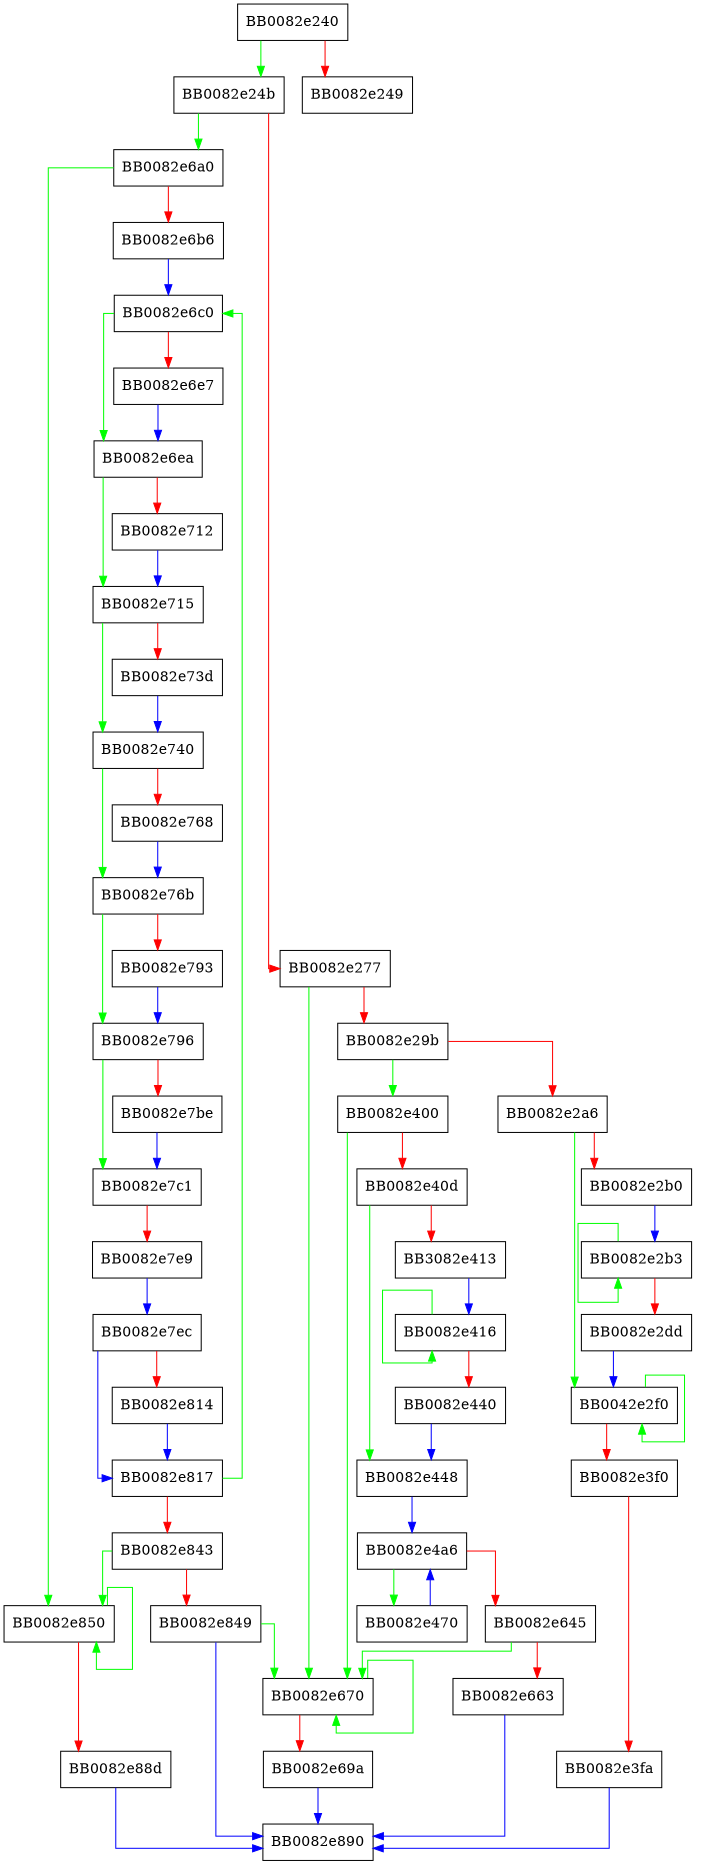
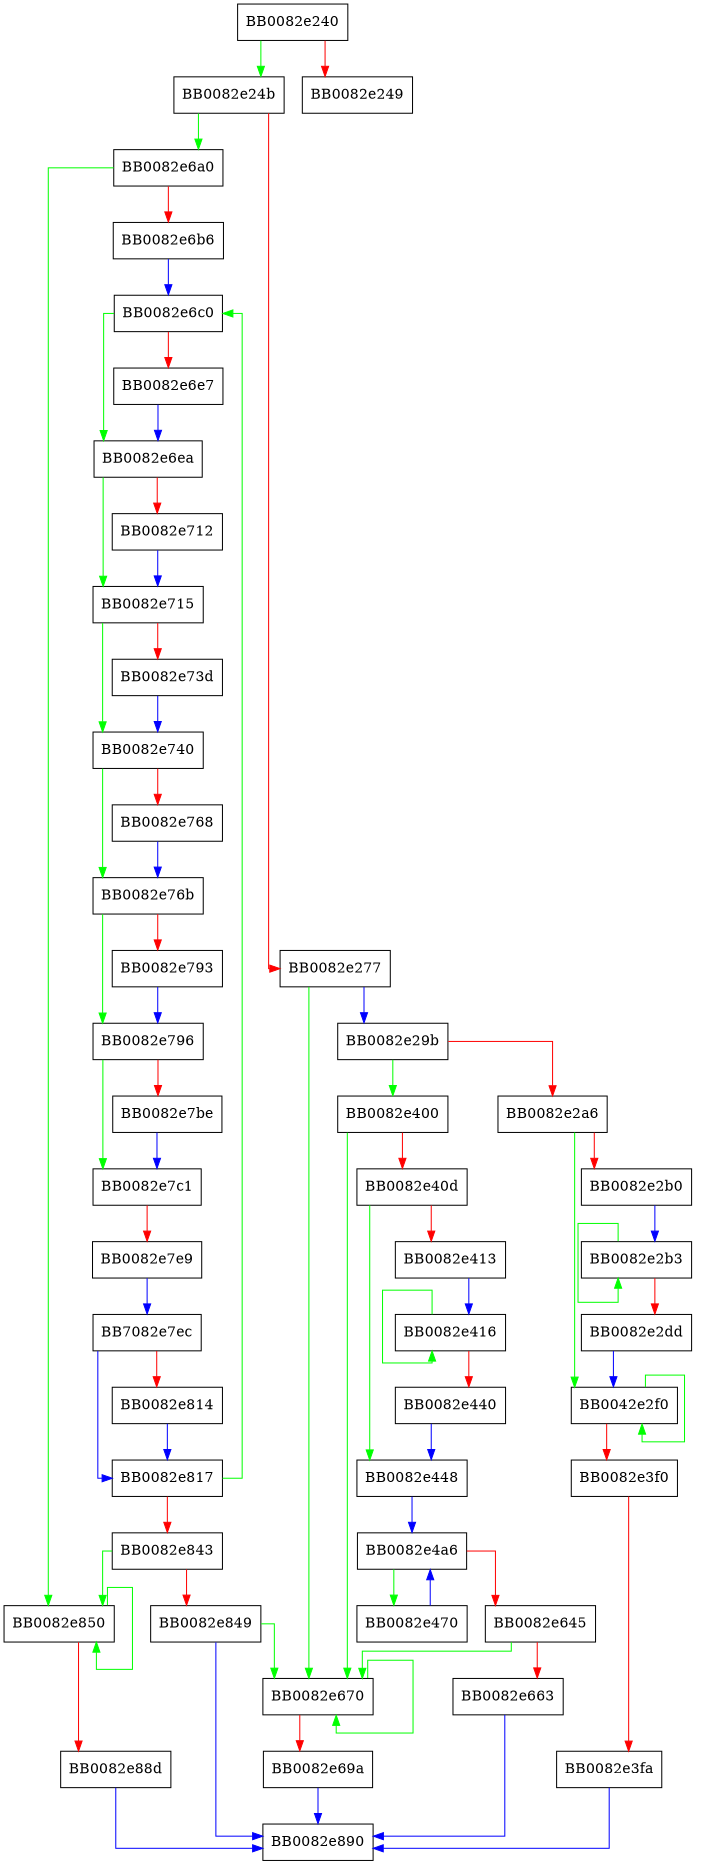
(364, 1000) -> (364, 1000)
(450, 1260) -> (450, 1260)
(147, 1333) -> (147, 1333)
